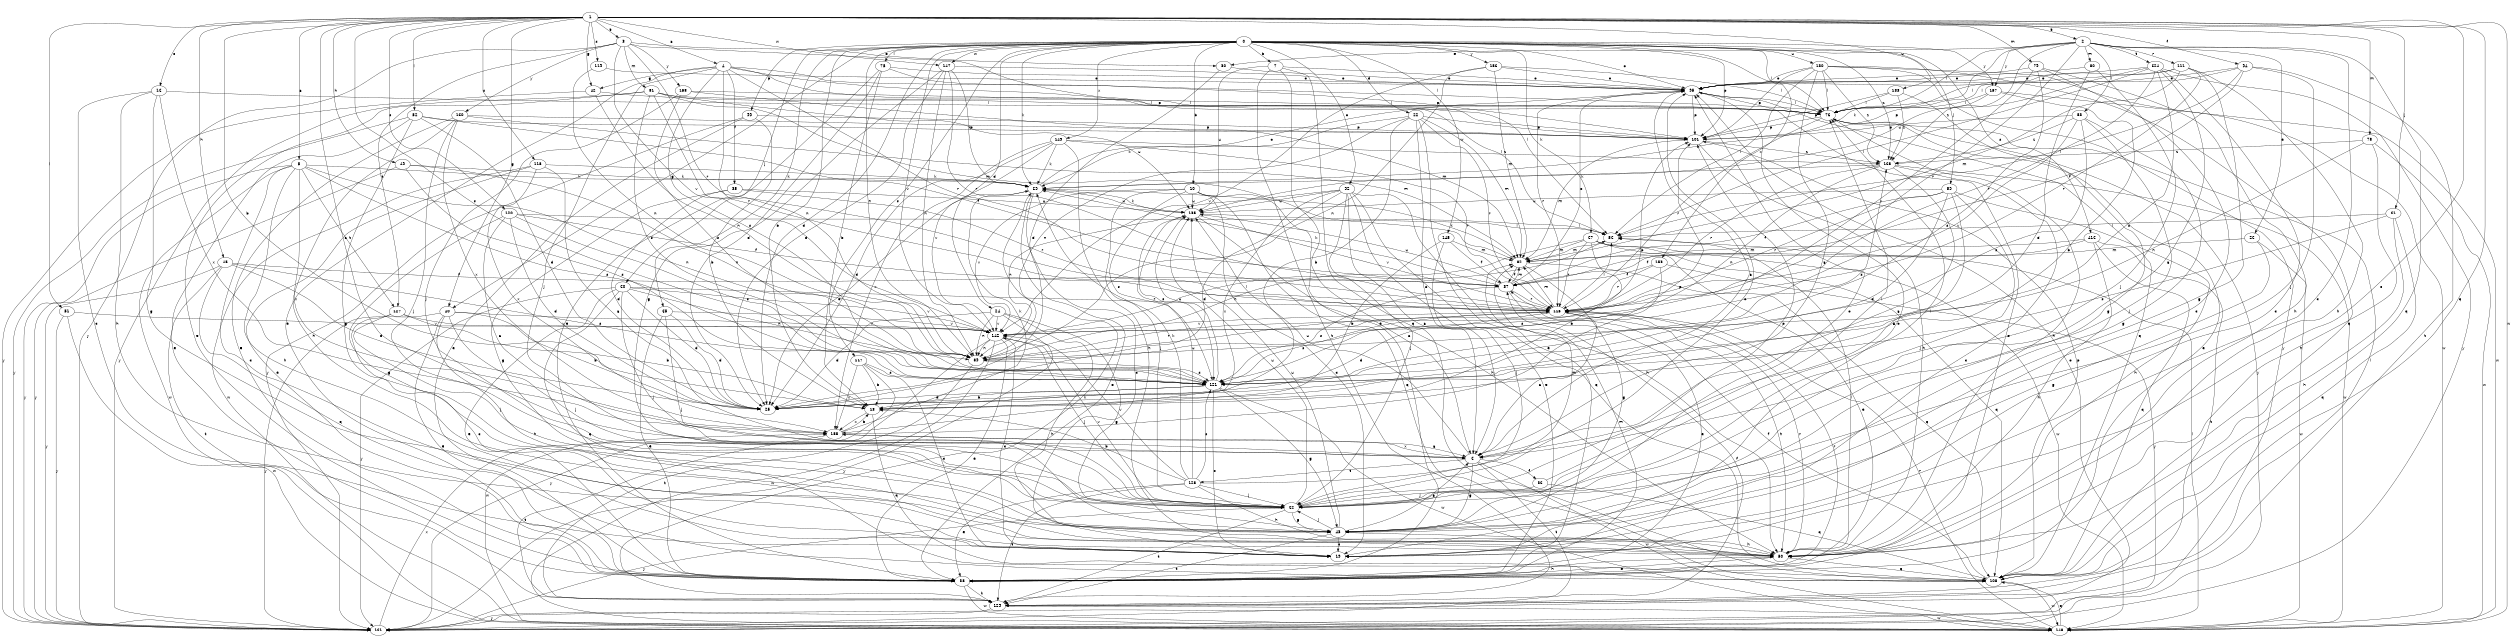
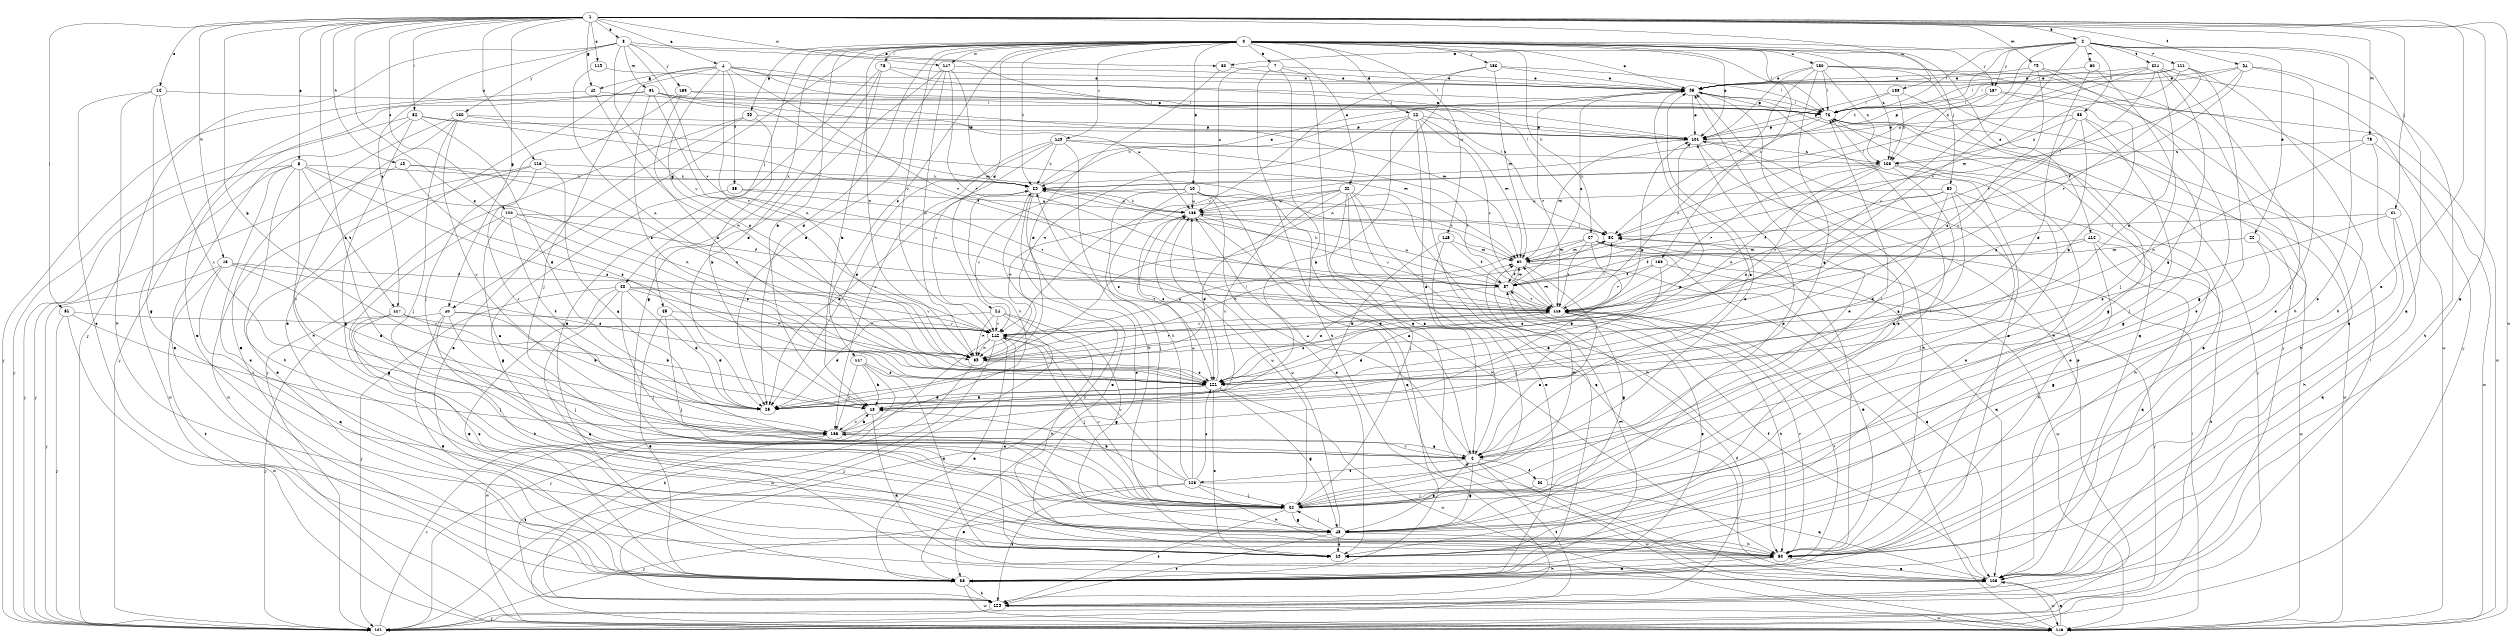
(620, 305) -> none
(556, 311) -> (556, 311)
(1541, 340) -> (1574, 328)
none -> (442, 410)
